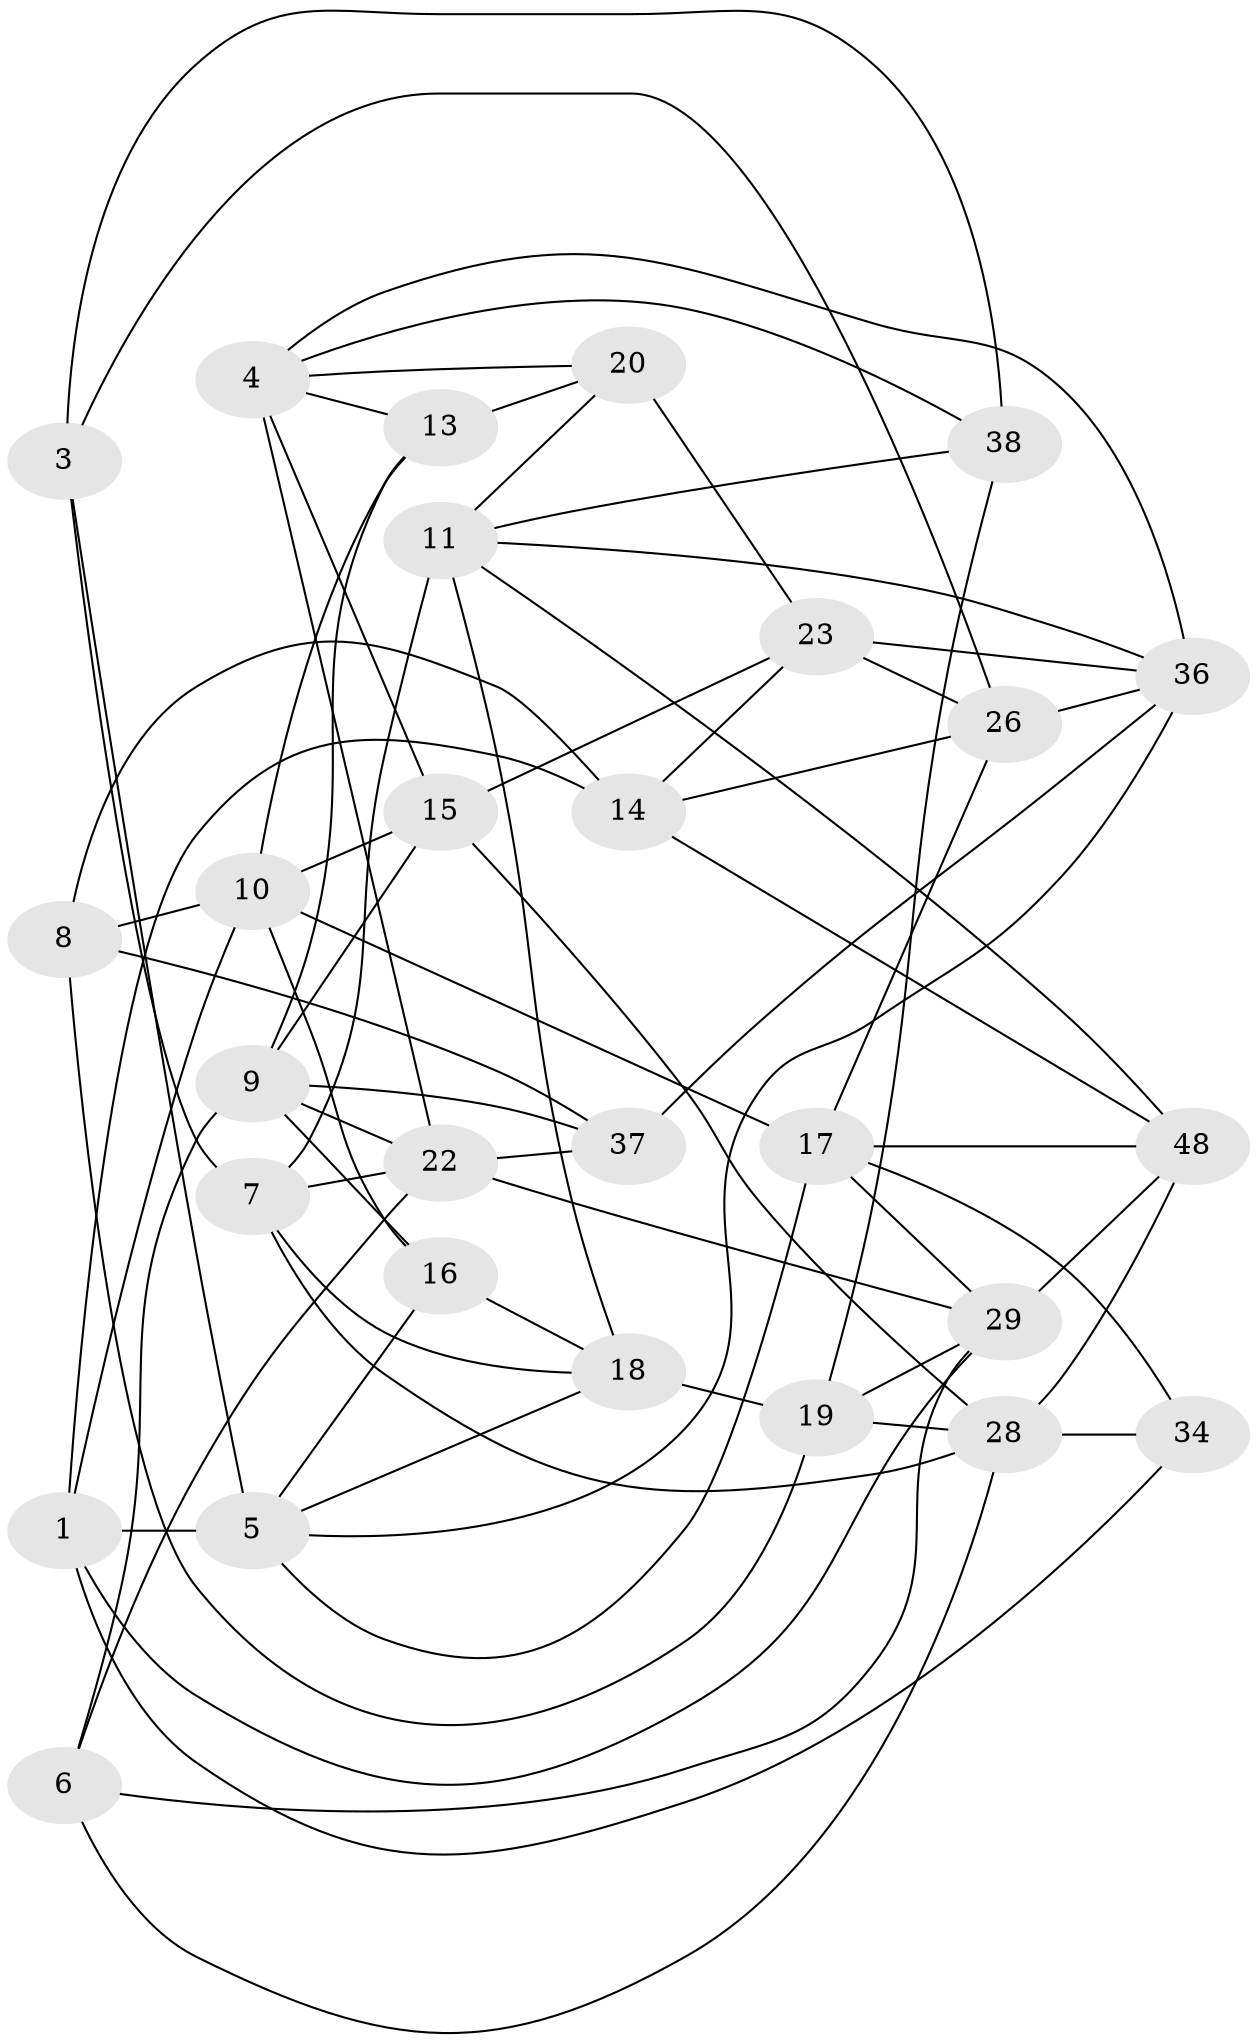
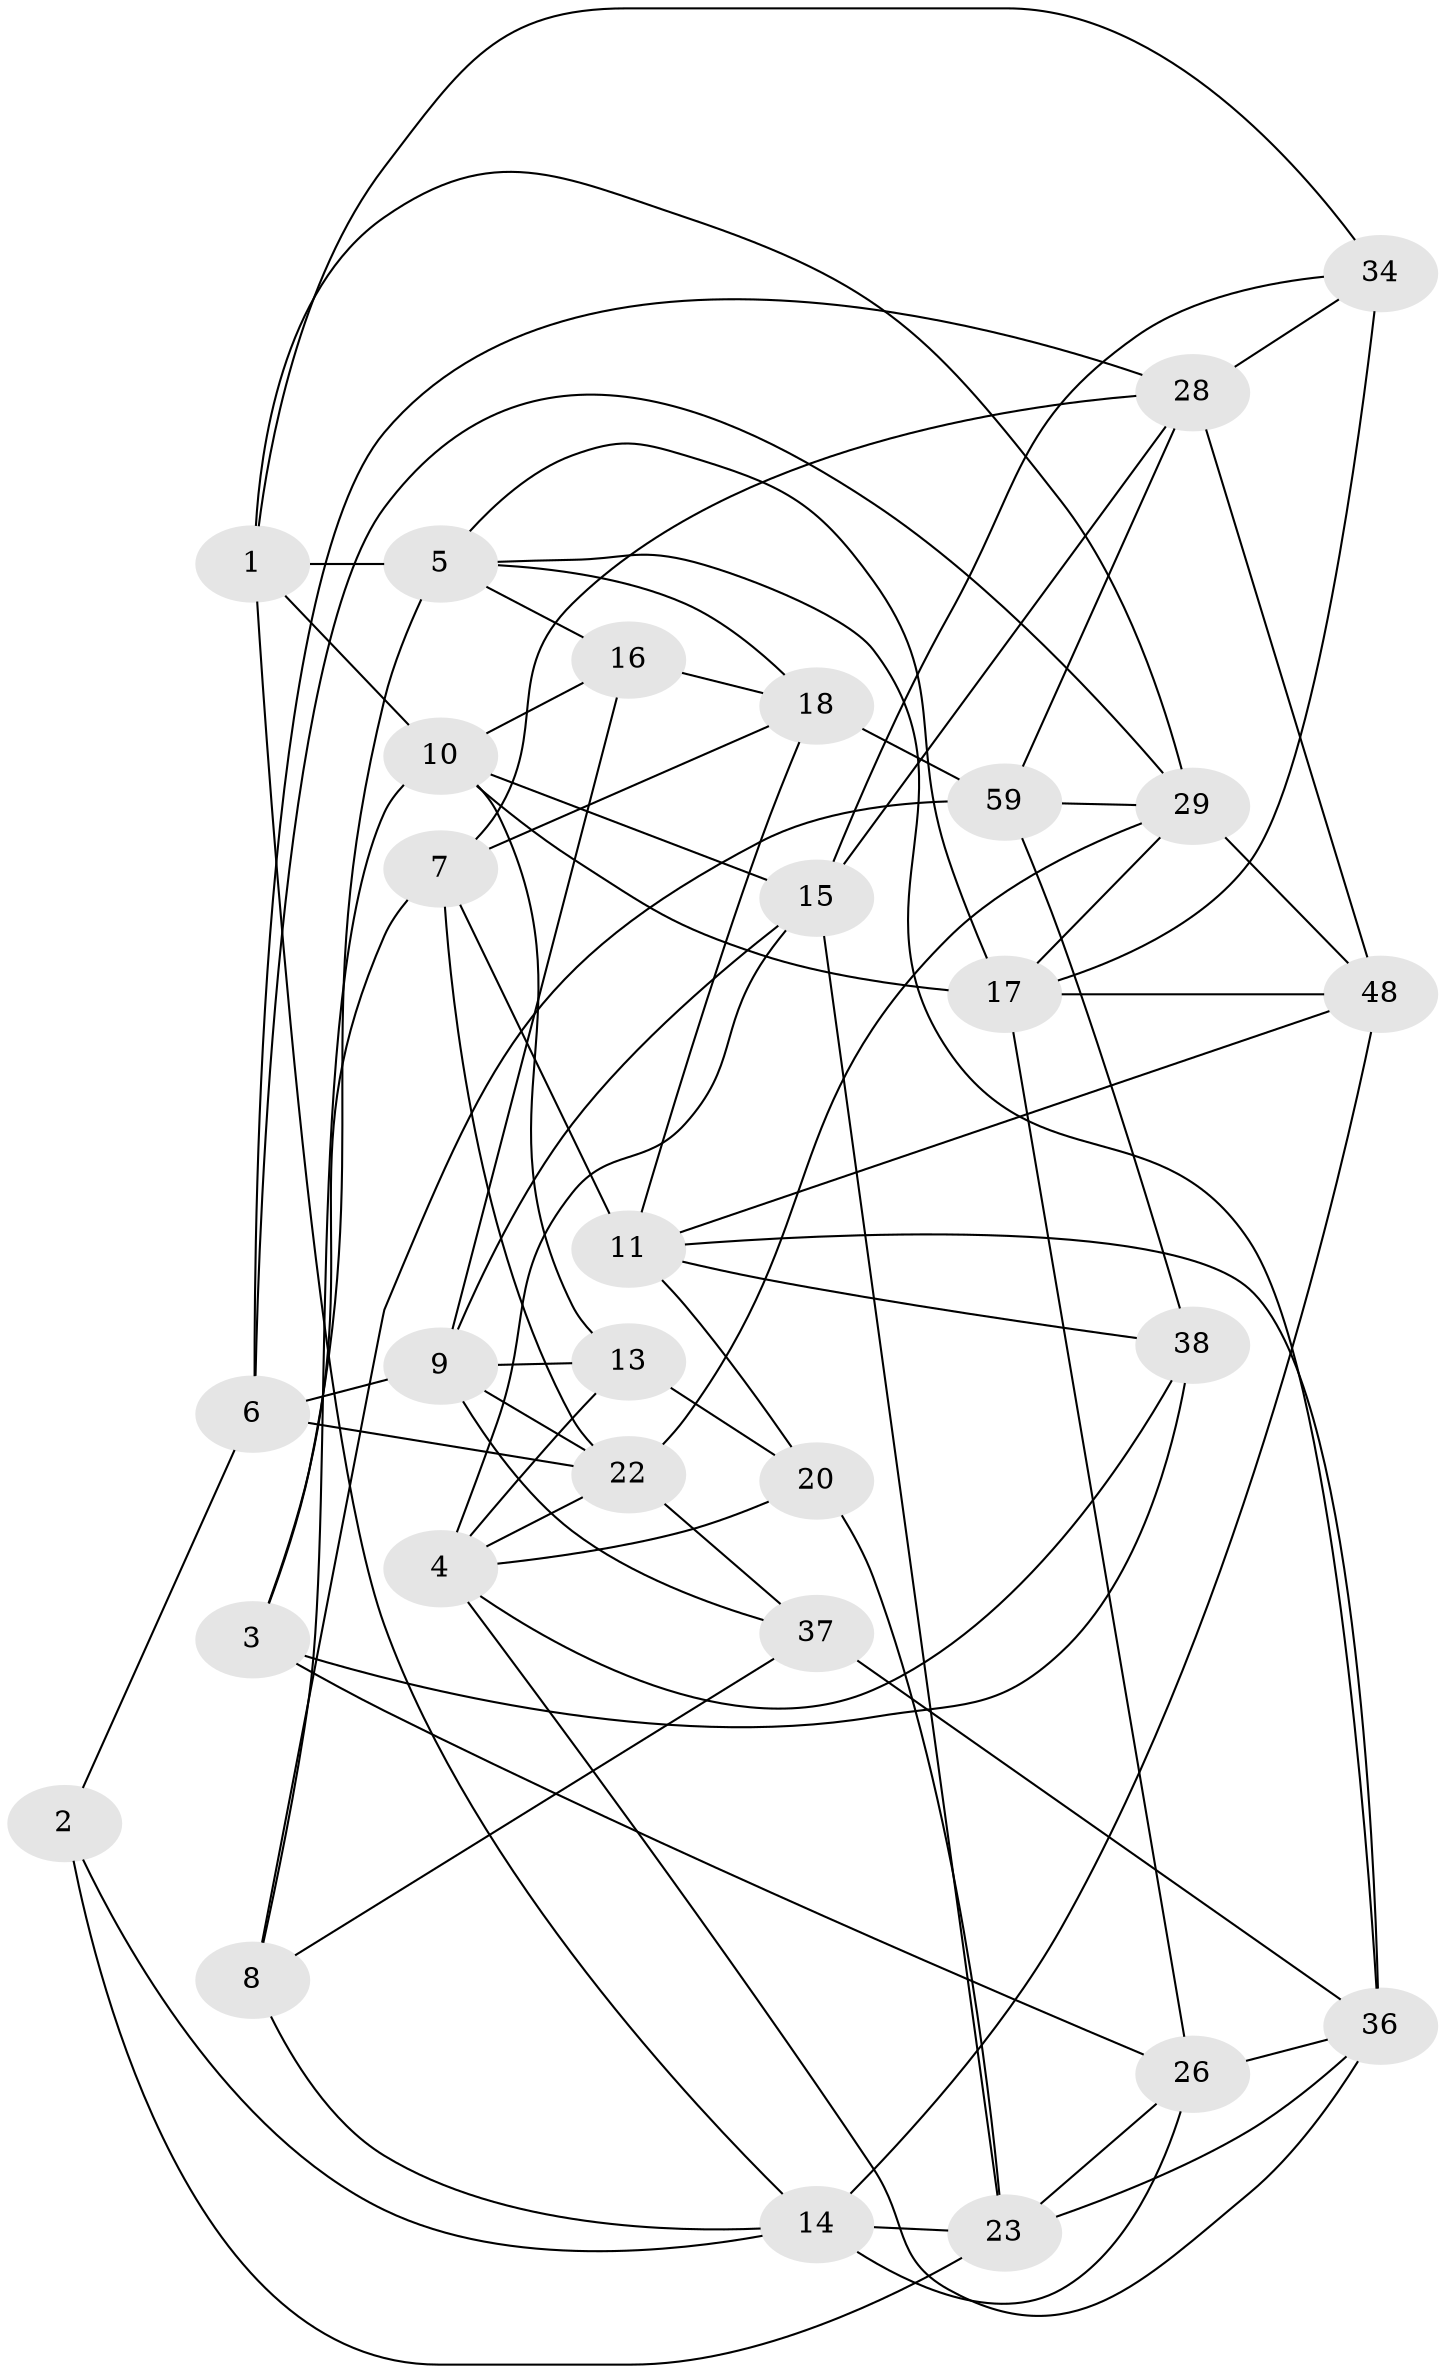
none -> (1007, 495)
(817, 1418) -> (1005, 802)
none -> (65, 1824)
